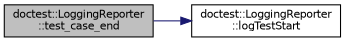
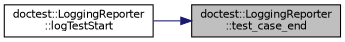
(167, 21) -> (167, 21)
